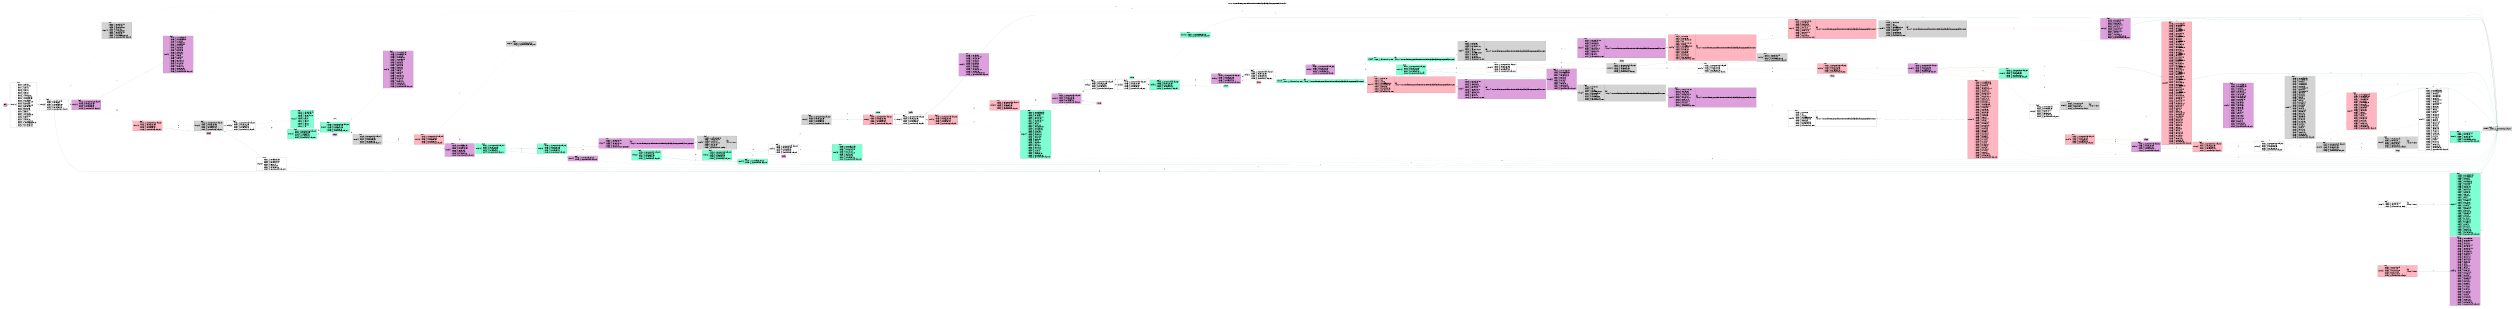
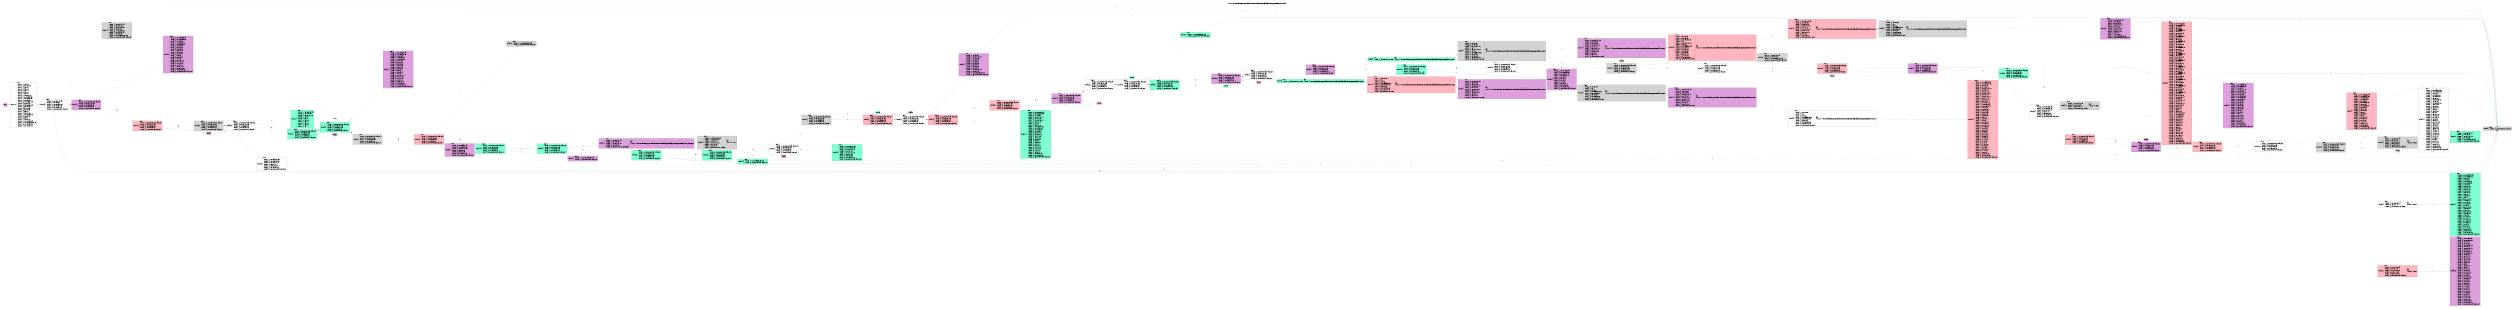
(2300, 108) -> none
